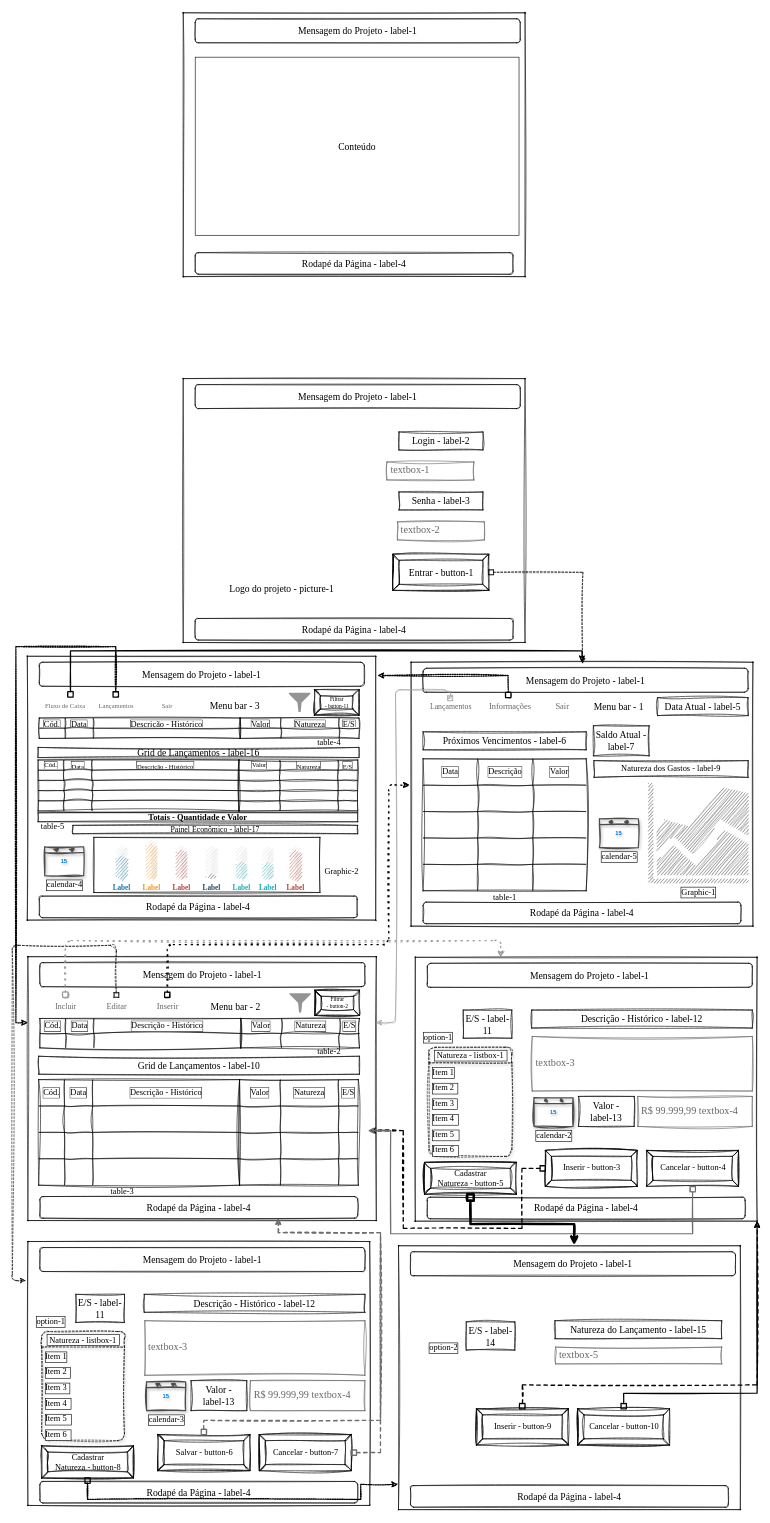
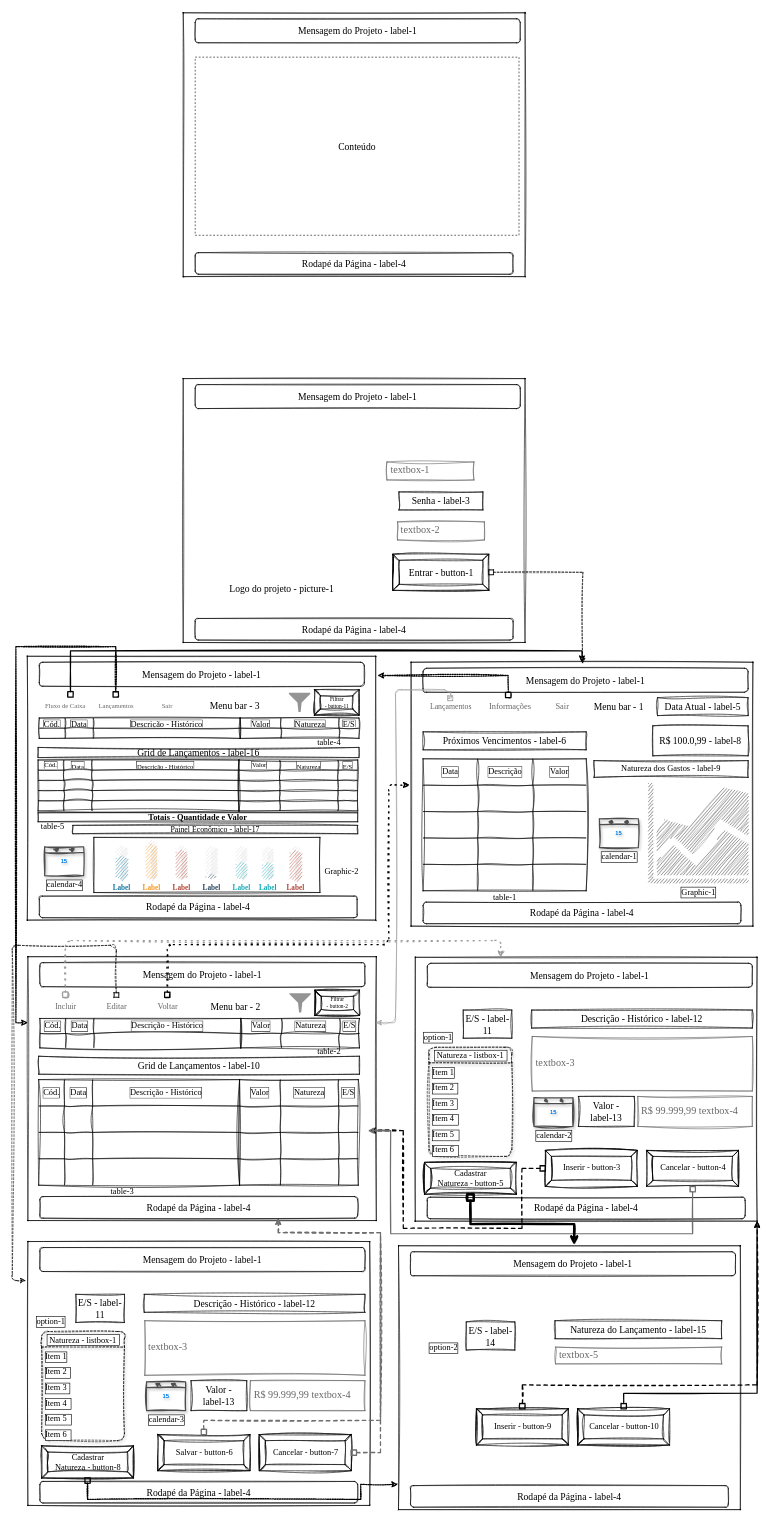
(357, 146) -> (357, 146)
(441, 441) -> none
(622, 741) -> none
none -> (701, 741)
(619, 833) -> (619, 833)
(168, 1007) -> (168, 1007)
